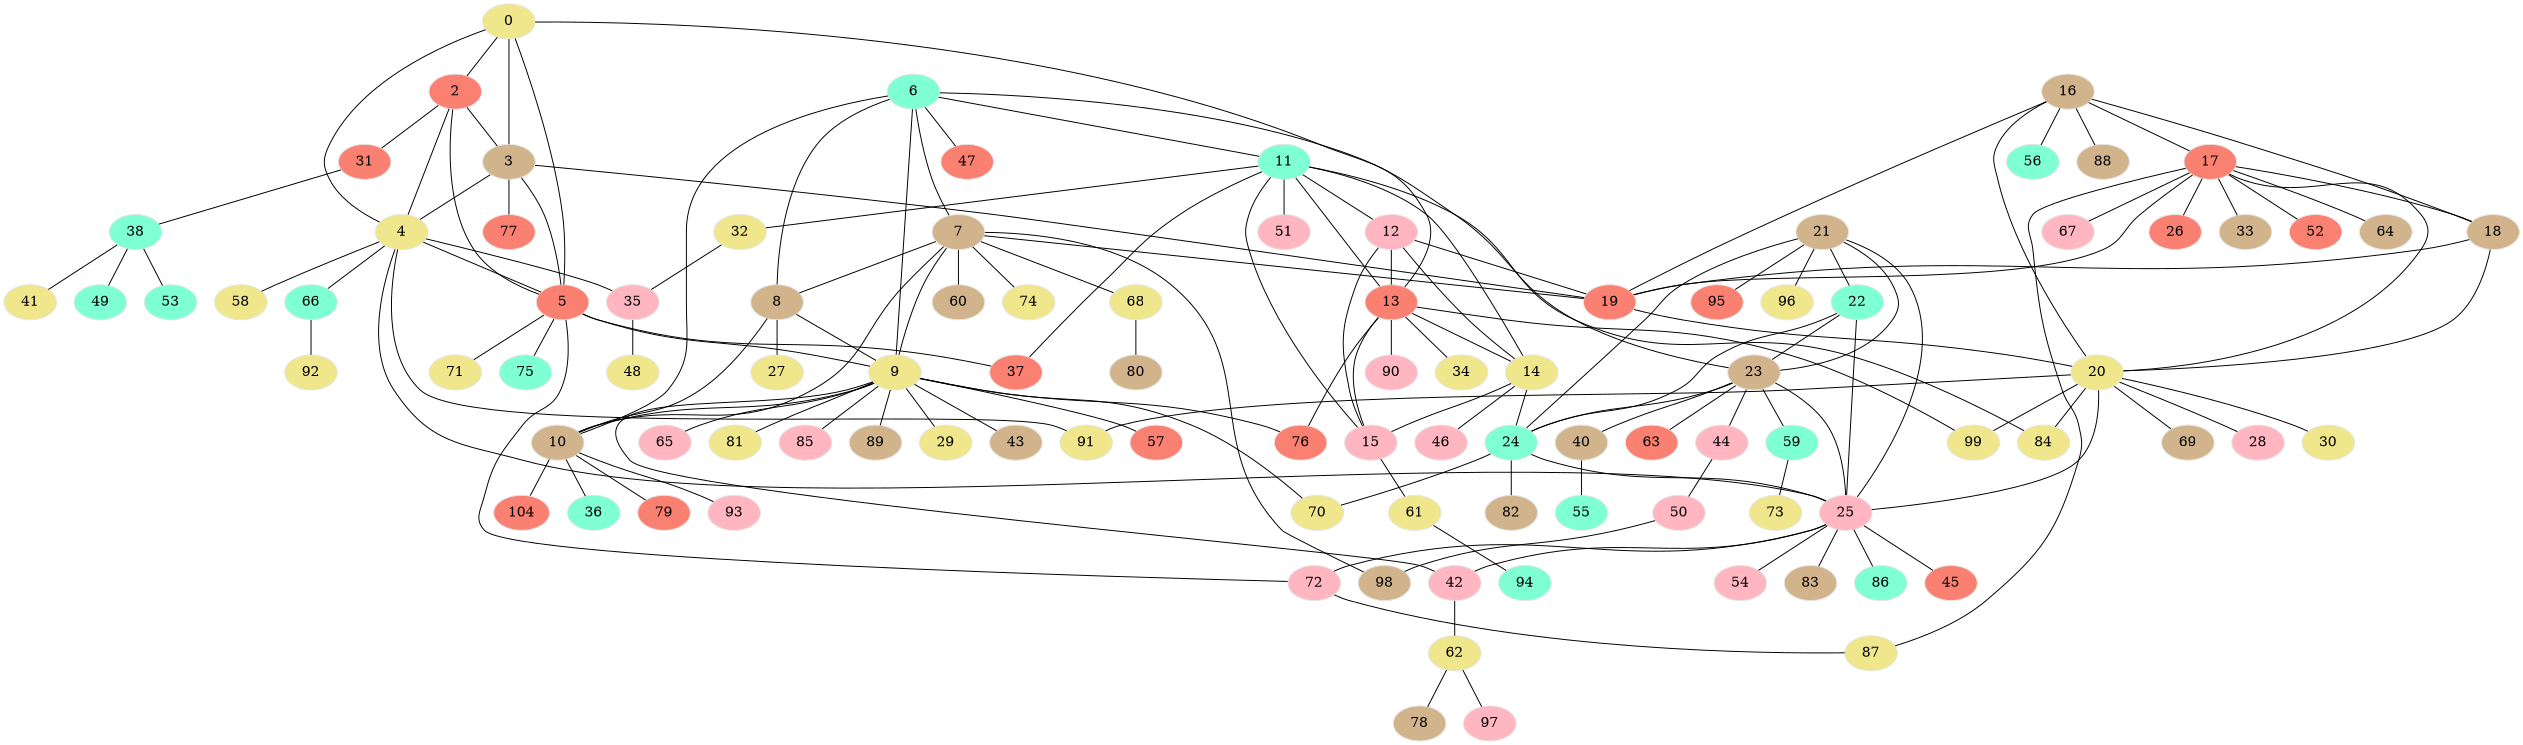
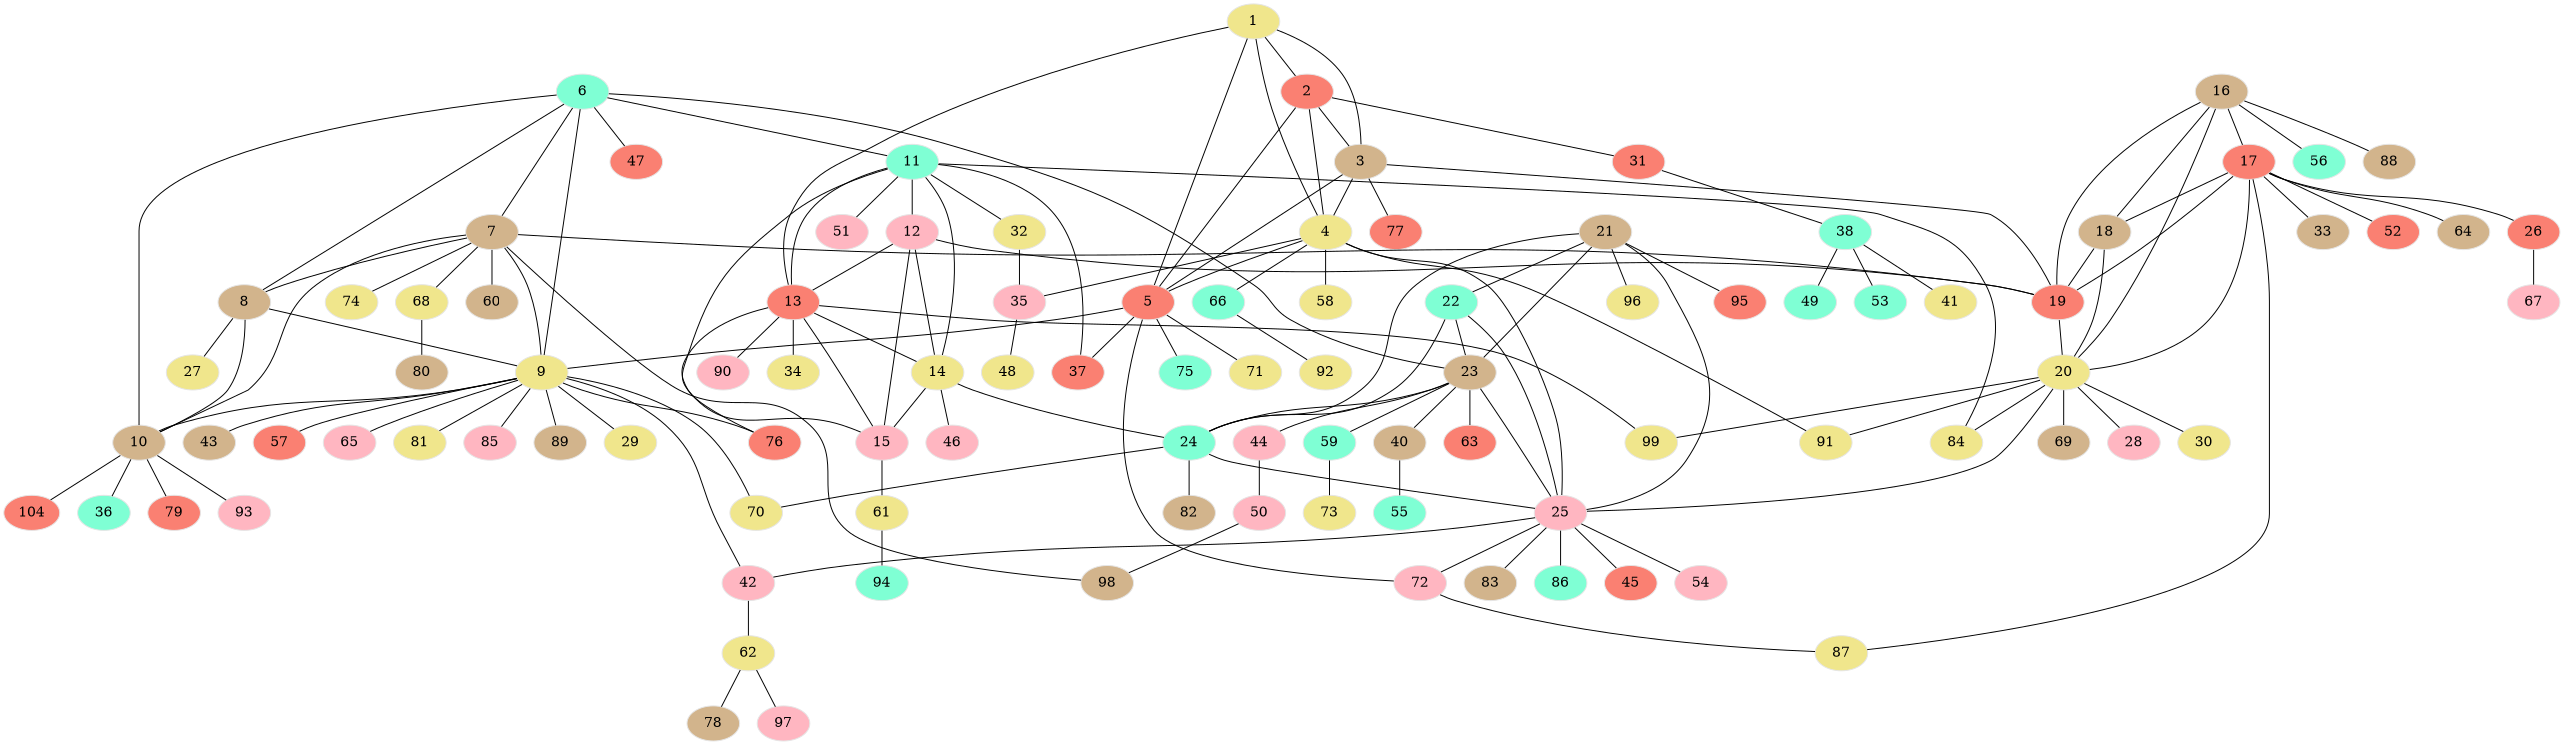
(509, 21) -> (1253, 21)
(2139, 197) -> (2534, 267)
